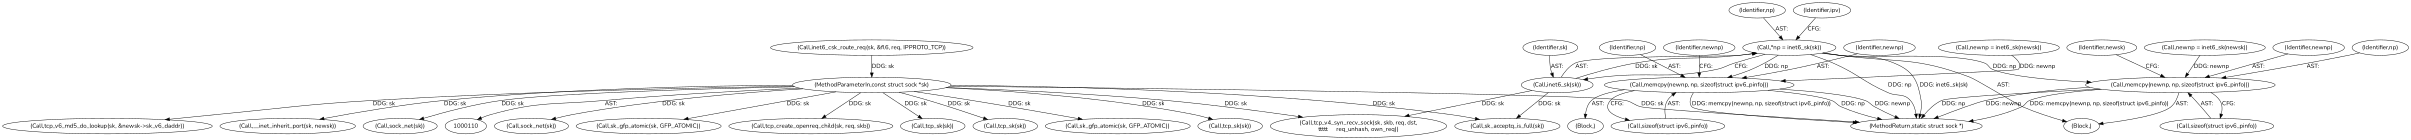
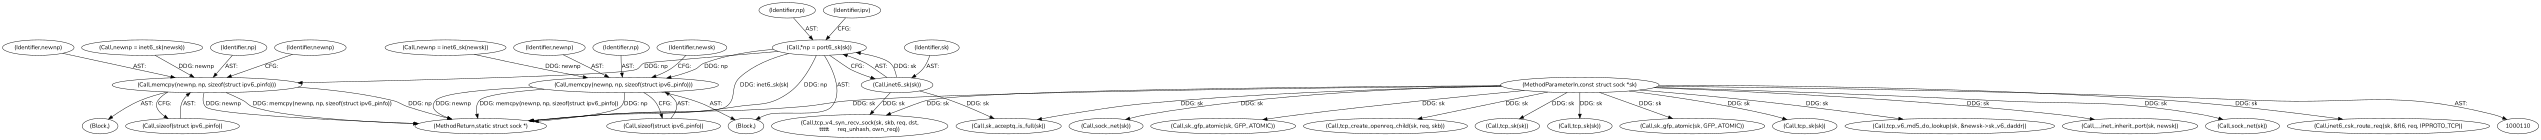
(1789, 48) -> (819, 48)
(872, 64) -> (2152, 99)
